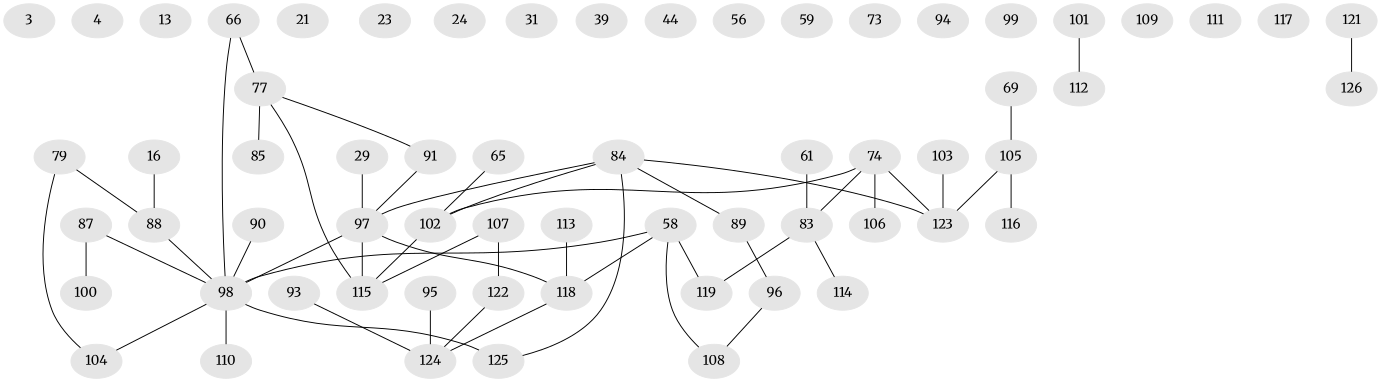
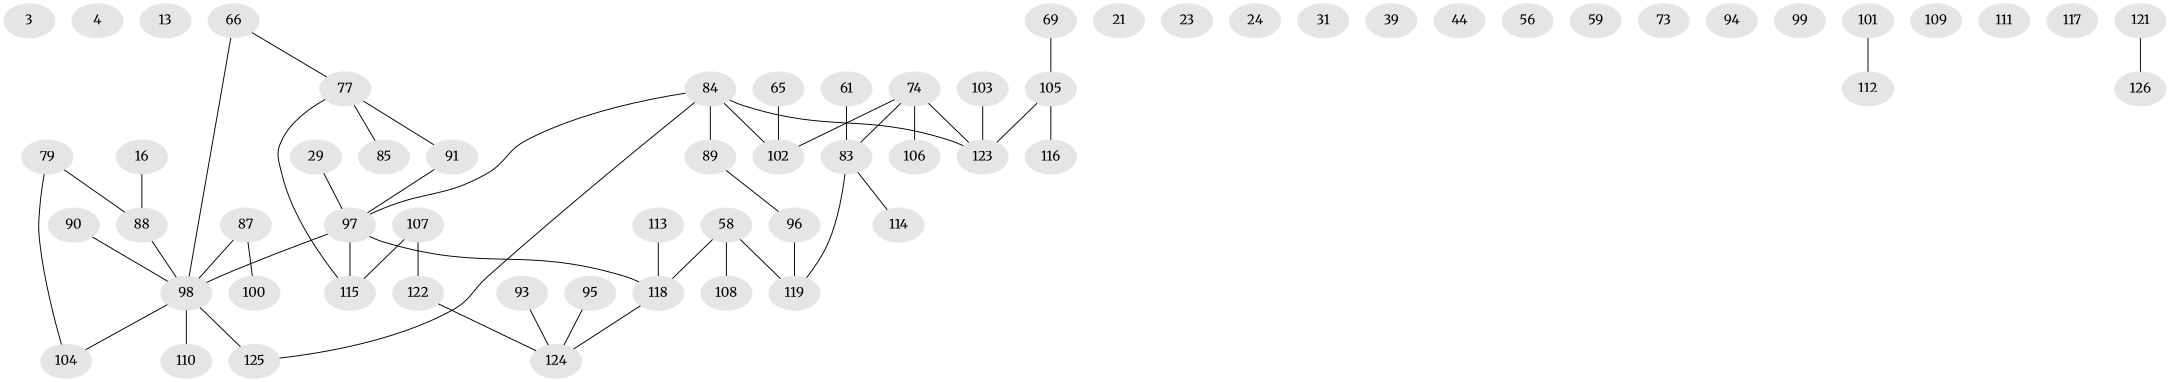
(466, 253) -> none
(395, 260) -> none
(744, 327) -> (794, 259)
